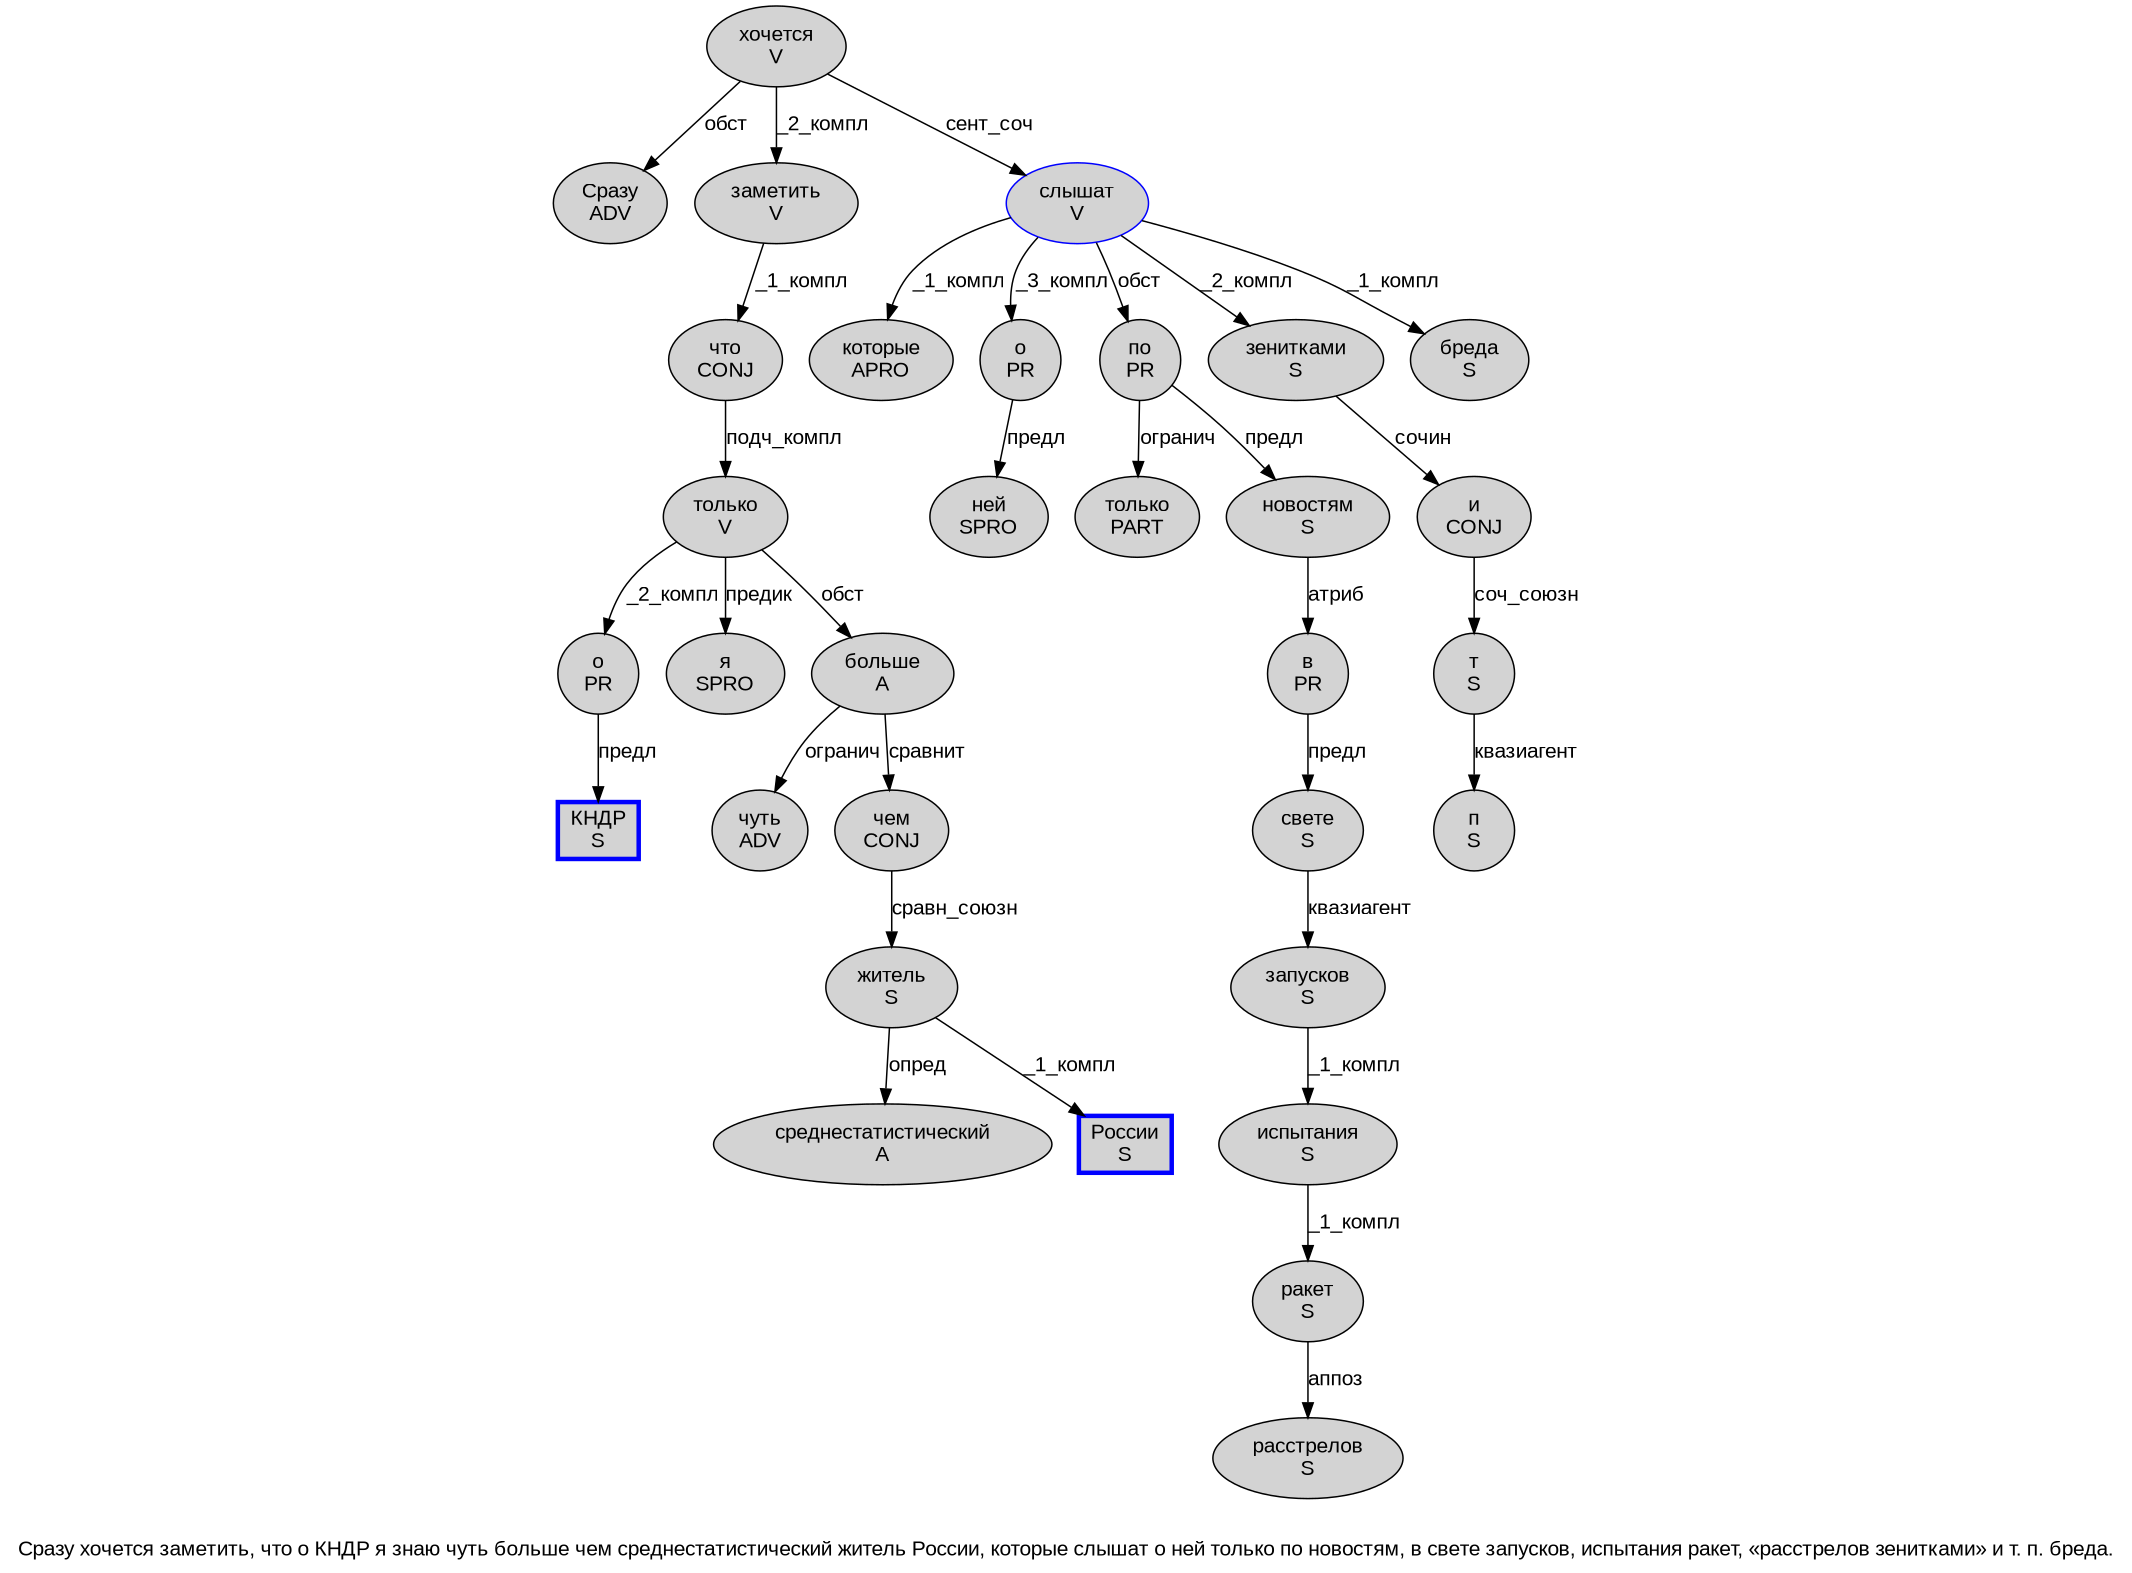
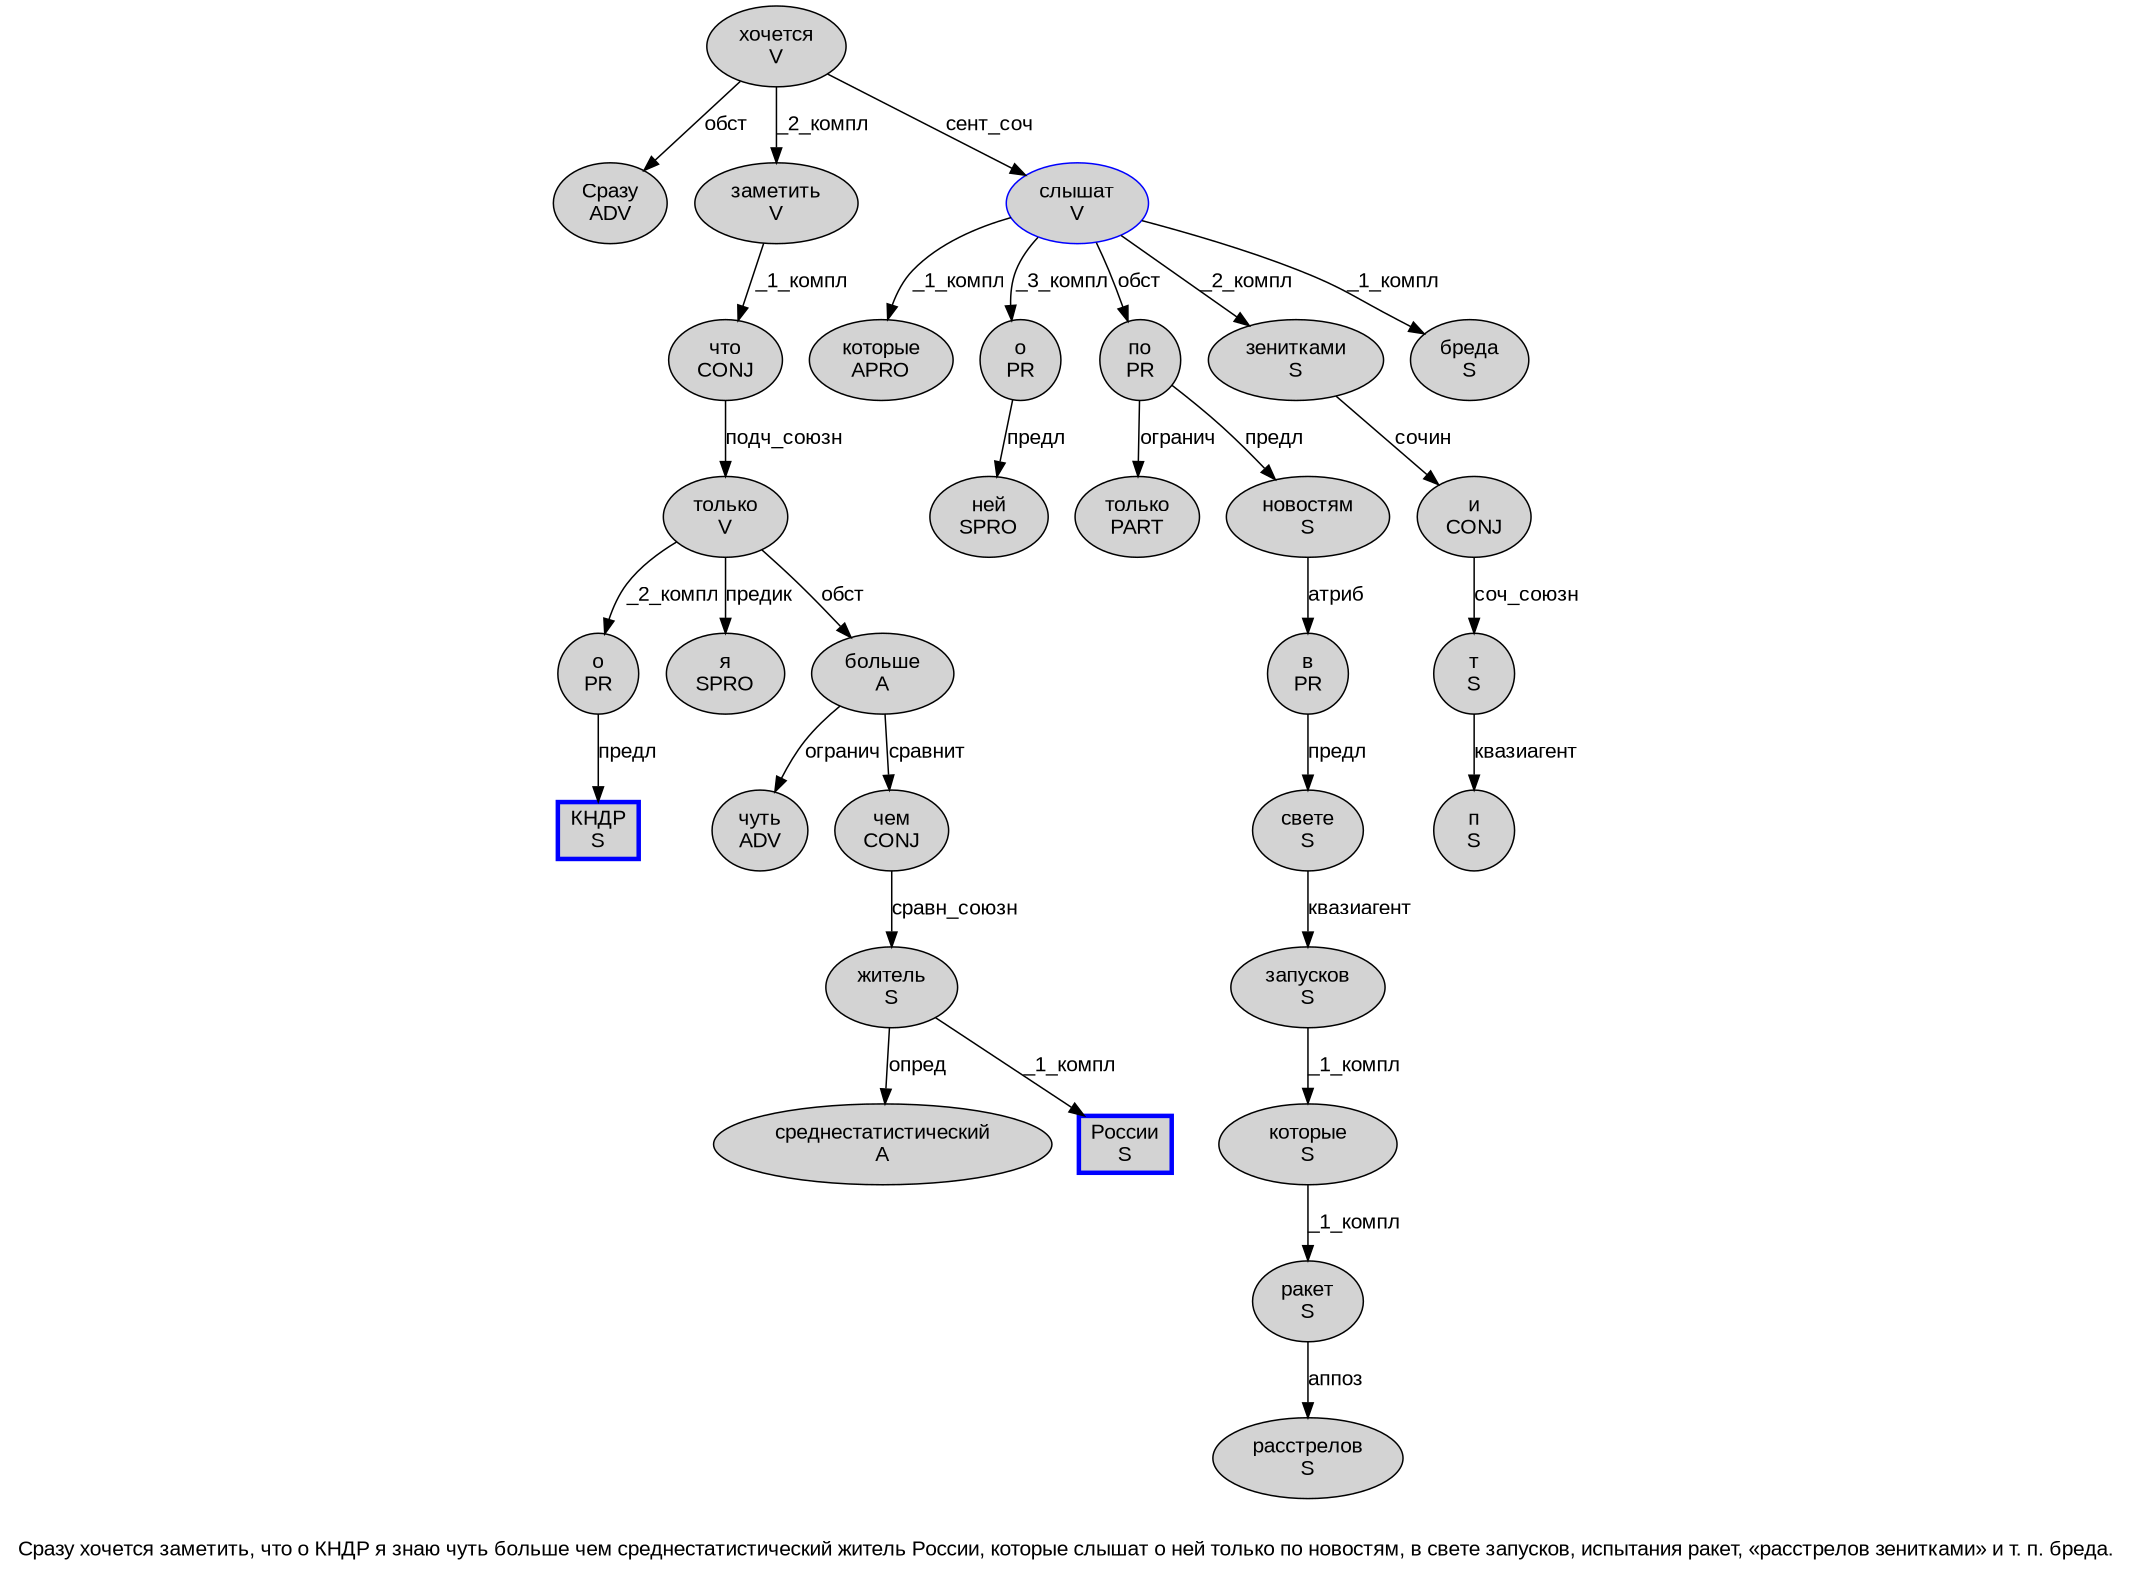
(785, 438) -> (785, 438)
(1308, 1144) -> (1308, 1144)
